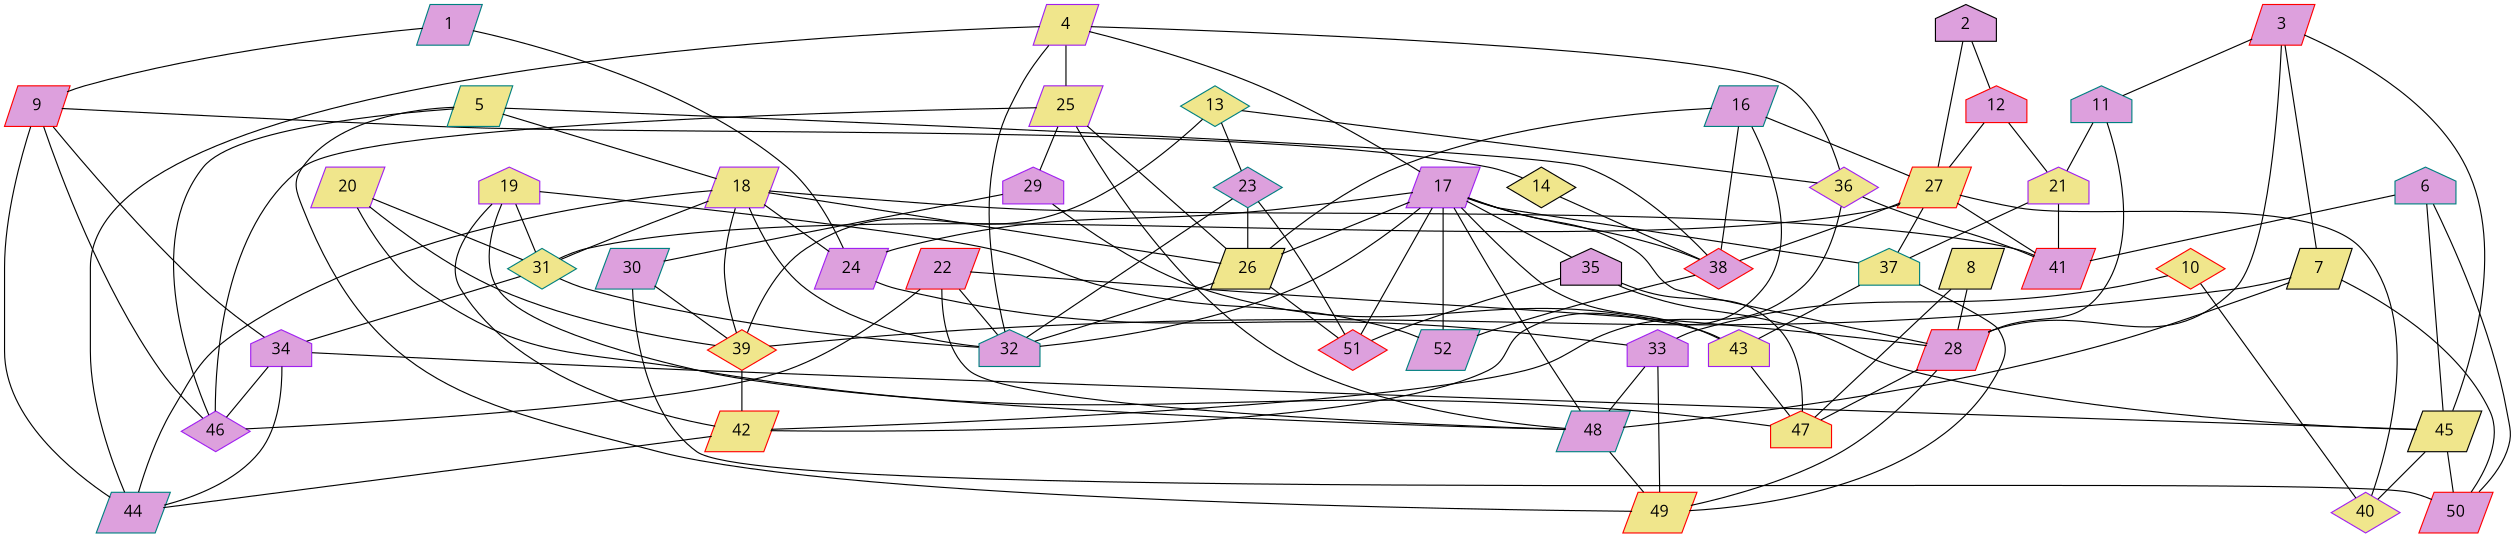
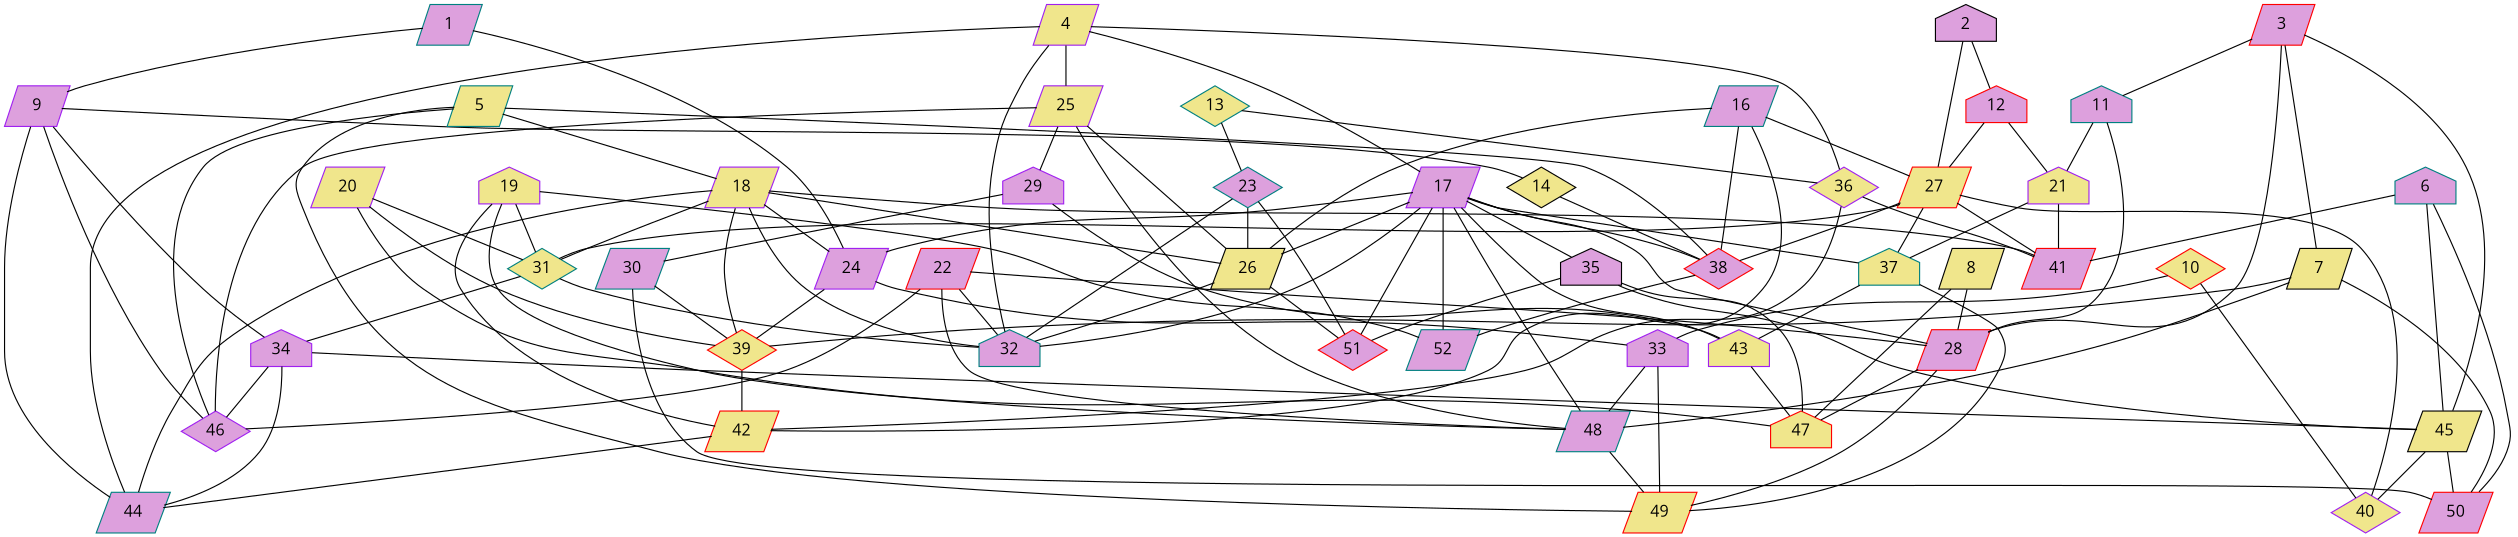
(37, 106) -> (37, 106)
(1082, 204) -> (790, 314)
